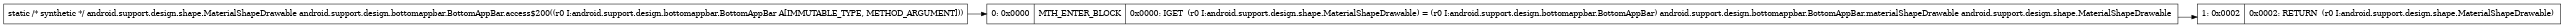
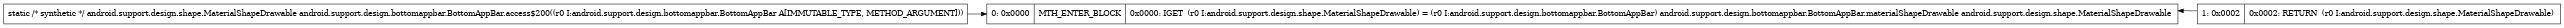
(2185, 17) -> (2190, 11)
